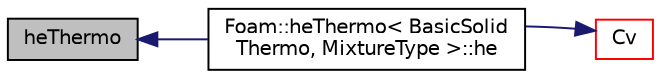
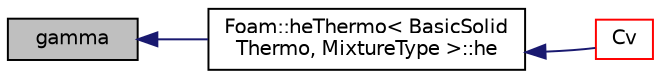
(551, 27) -> (571, 50)
(73, 39) -> (73, 39)
